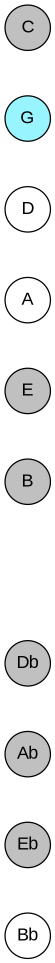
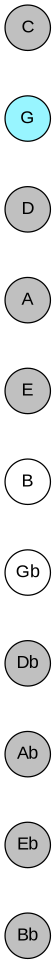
(28, 209) -> (28, 209)
(28, 300) -> (28, 300)
(28, 482) -> (28, 482)
none -> (28, 573)
(28, 936) -> (28, 936)
